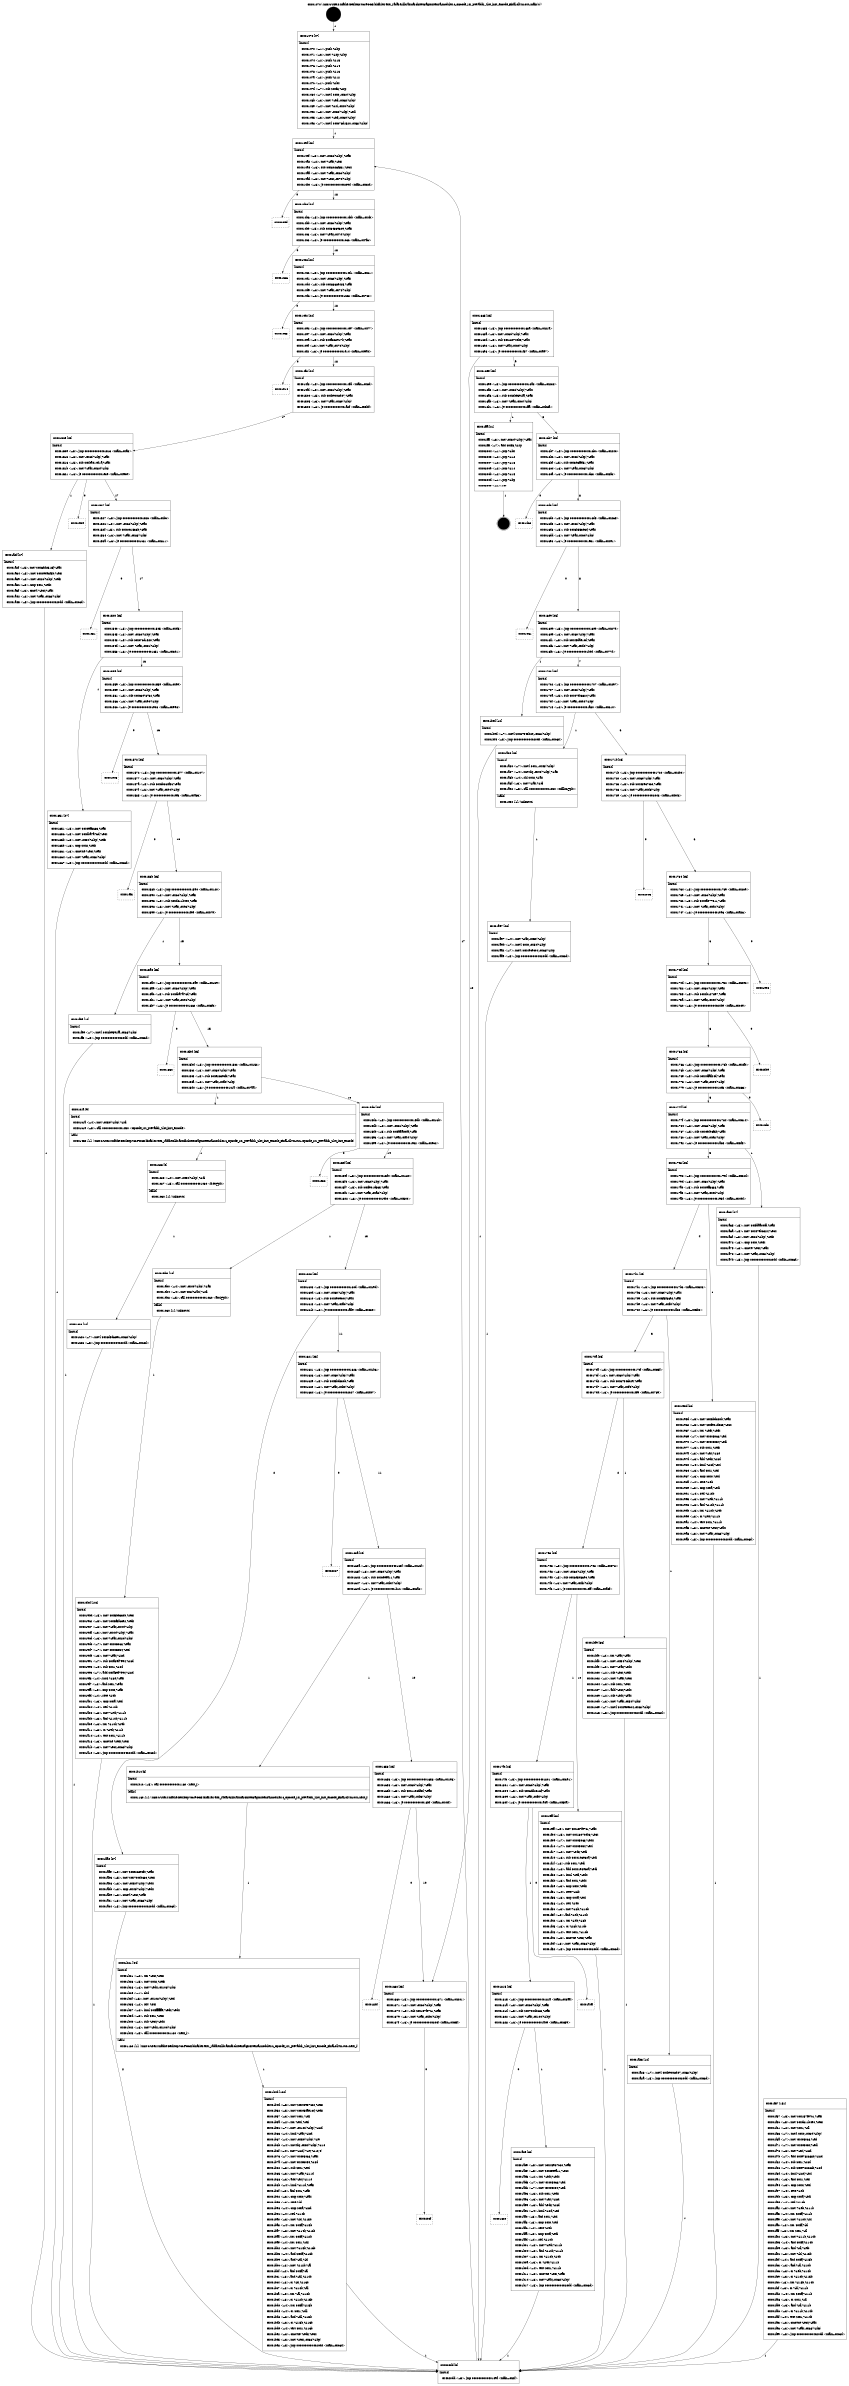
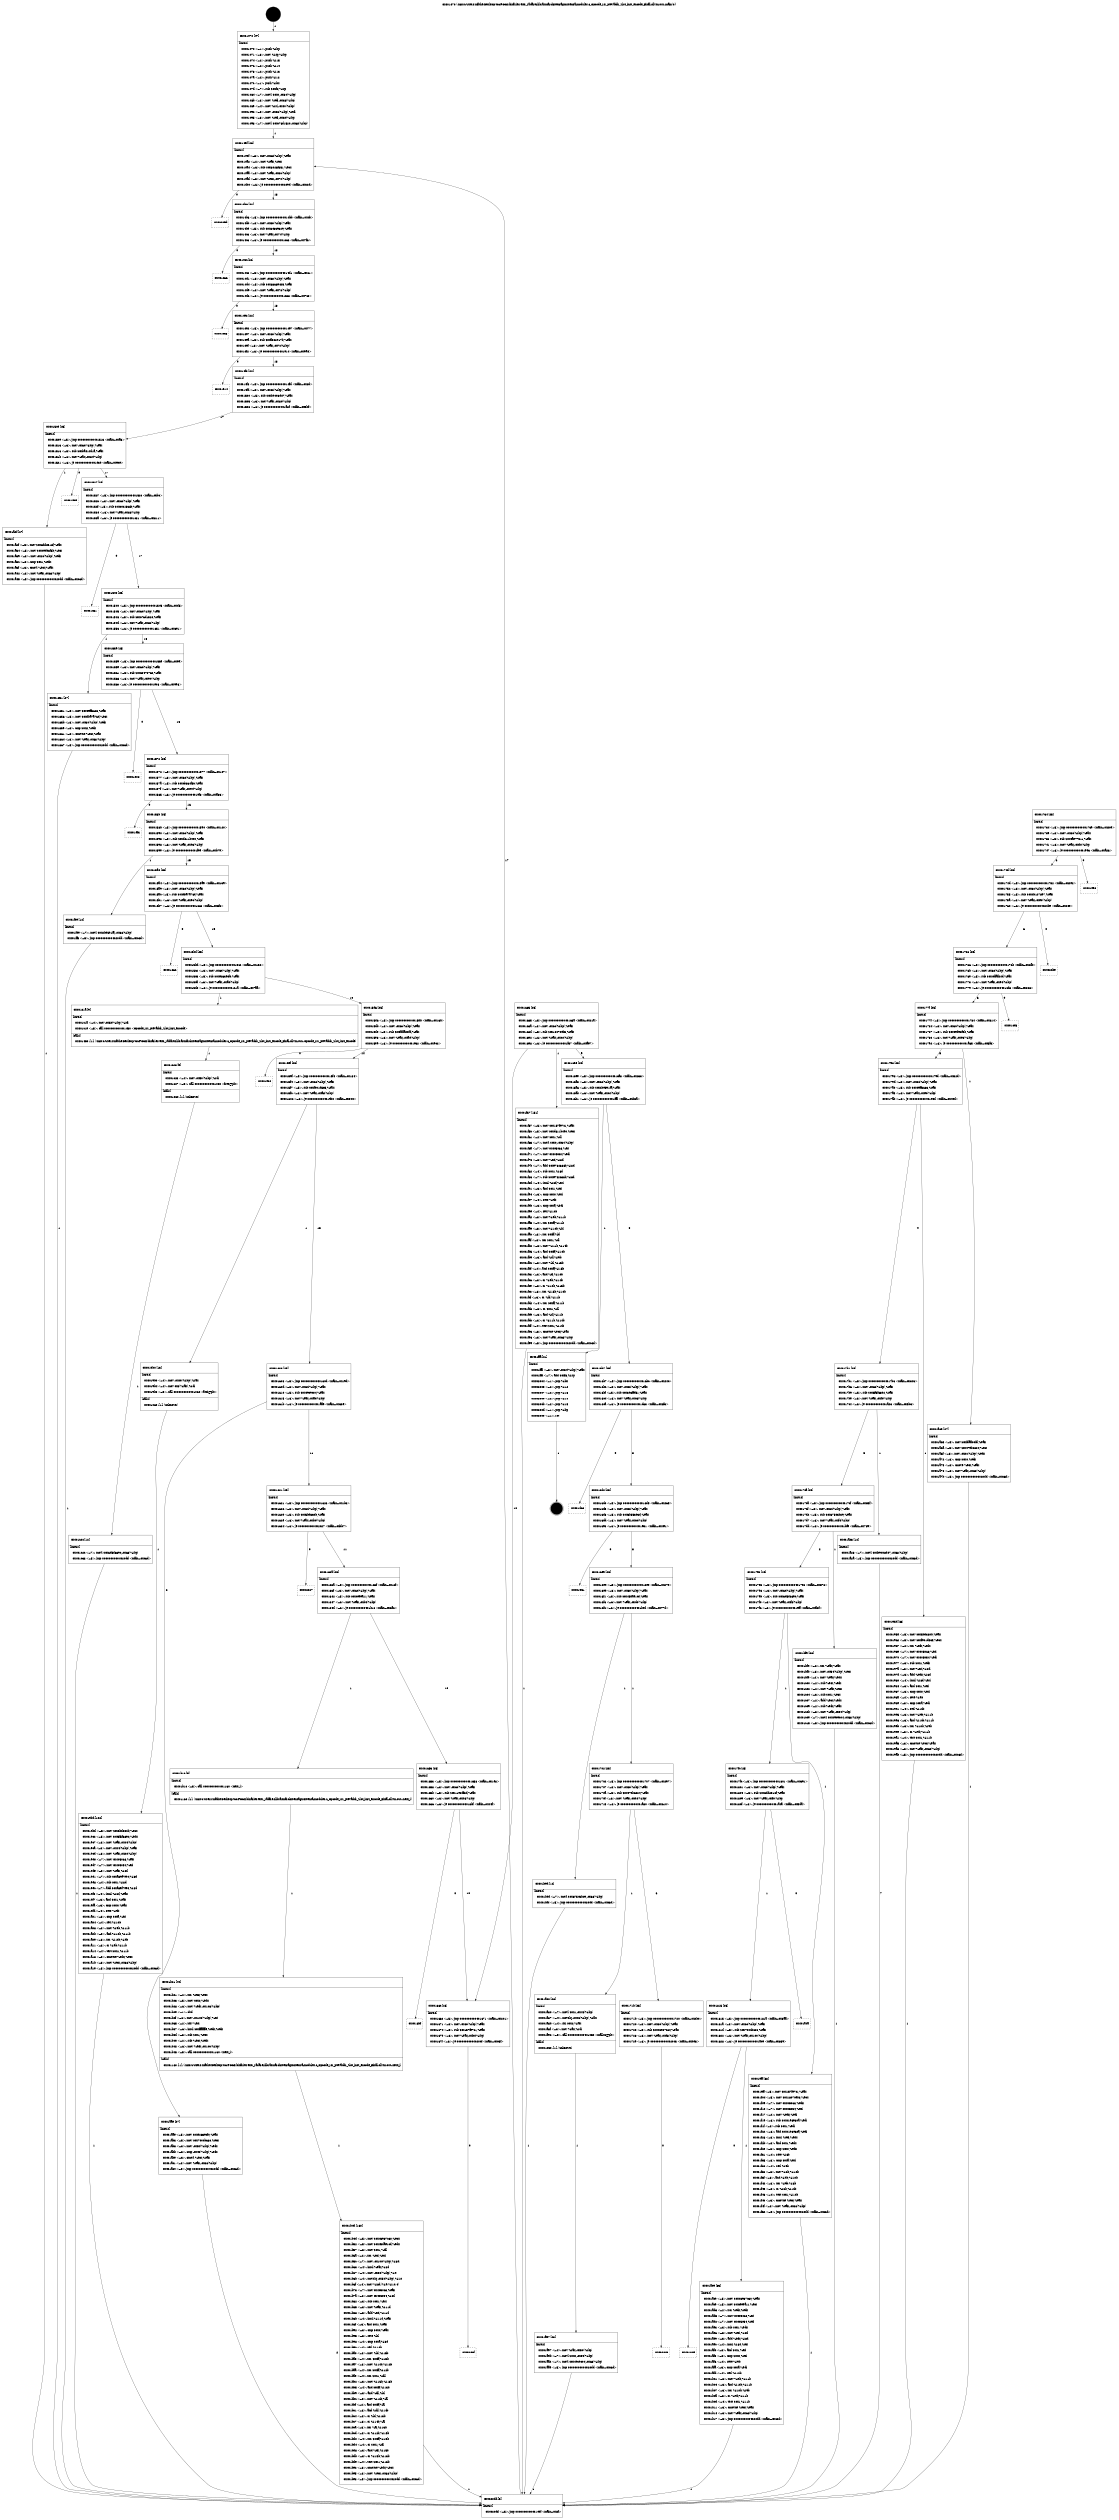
(579, 662) -> (632, 1689)
(676, 836) -> none
none -> (557, 1078)
(579, 1678) -> (825, 1787)
